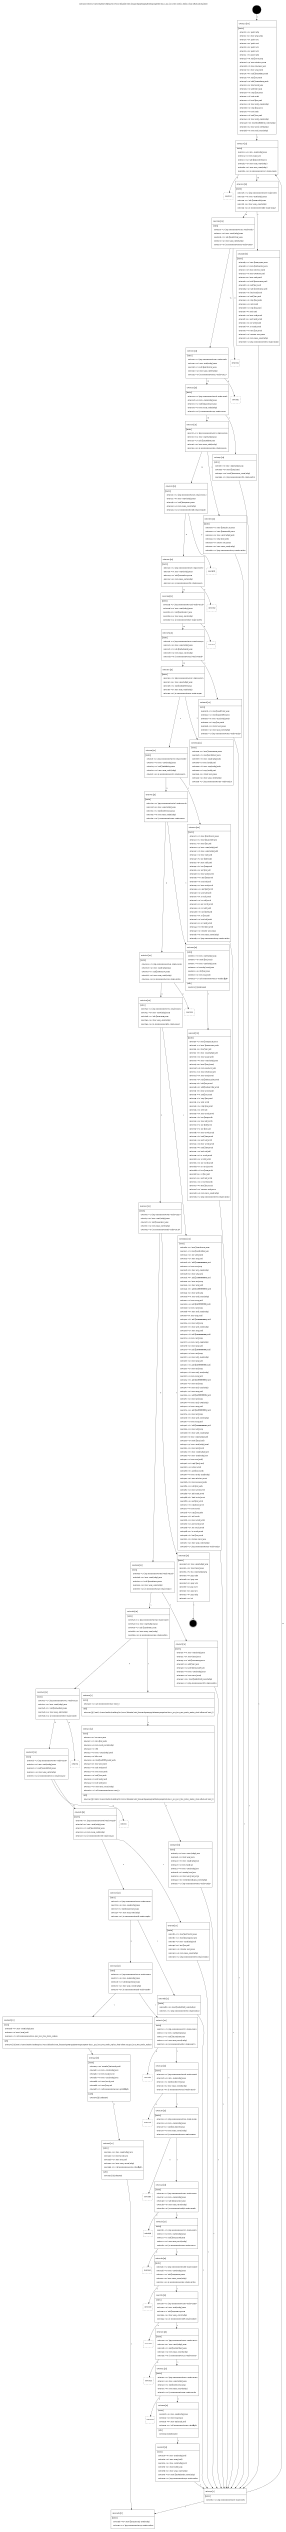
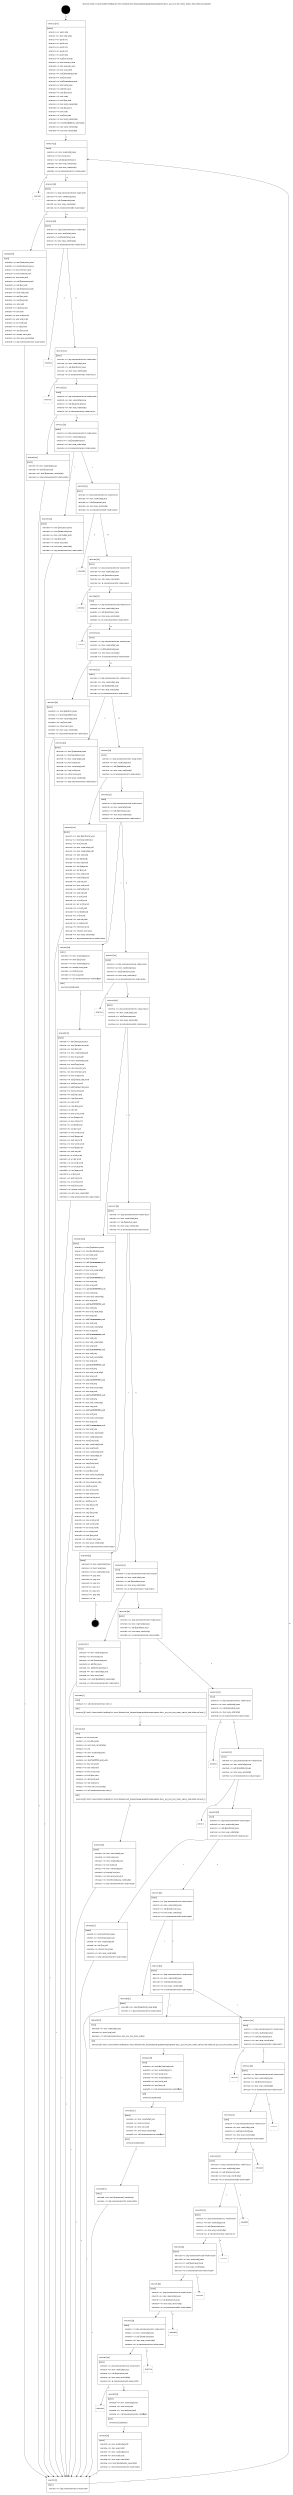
(180, 2507) -> (92, 2339)
